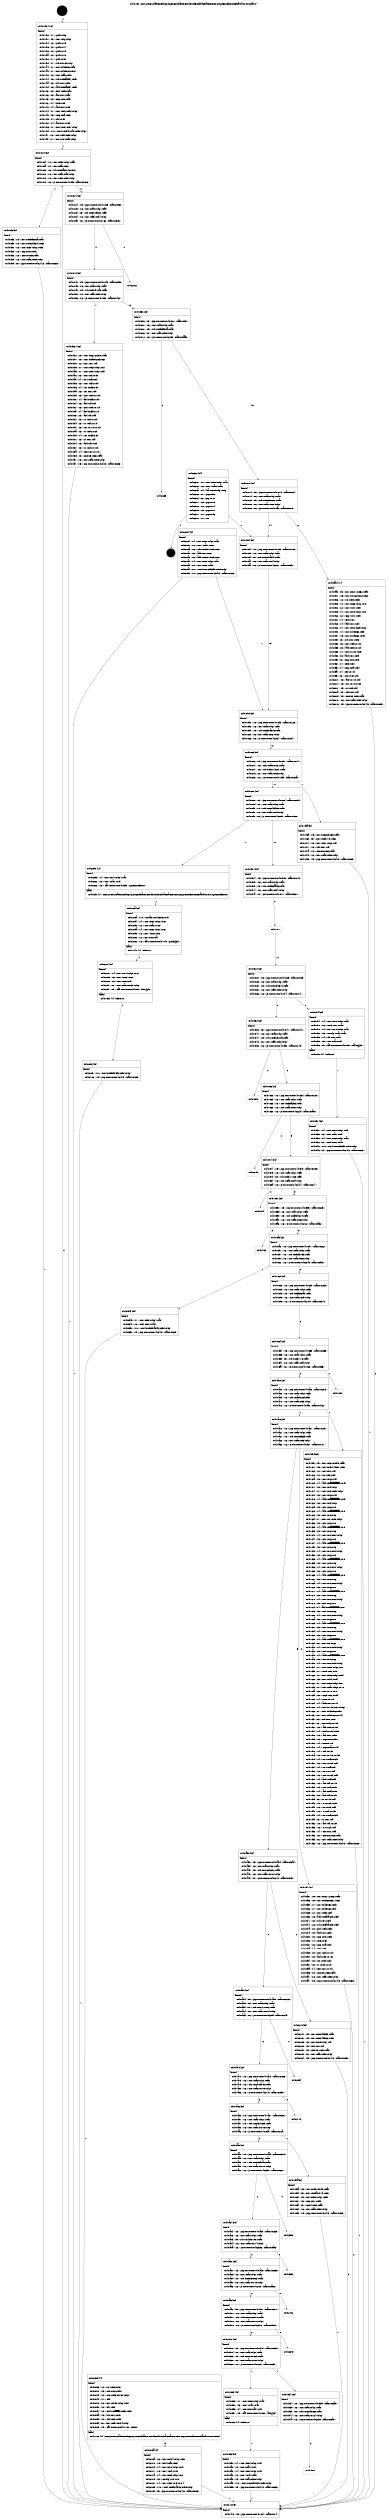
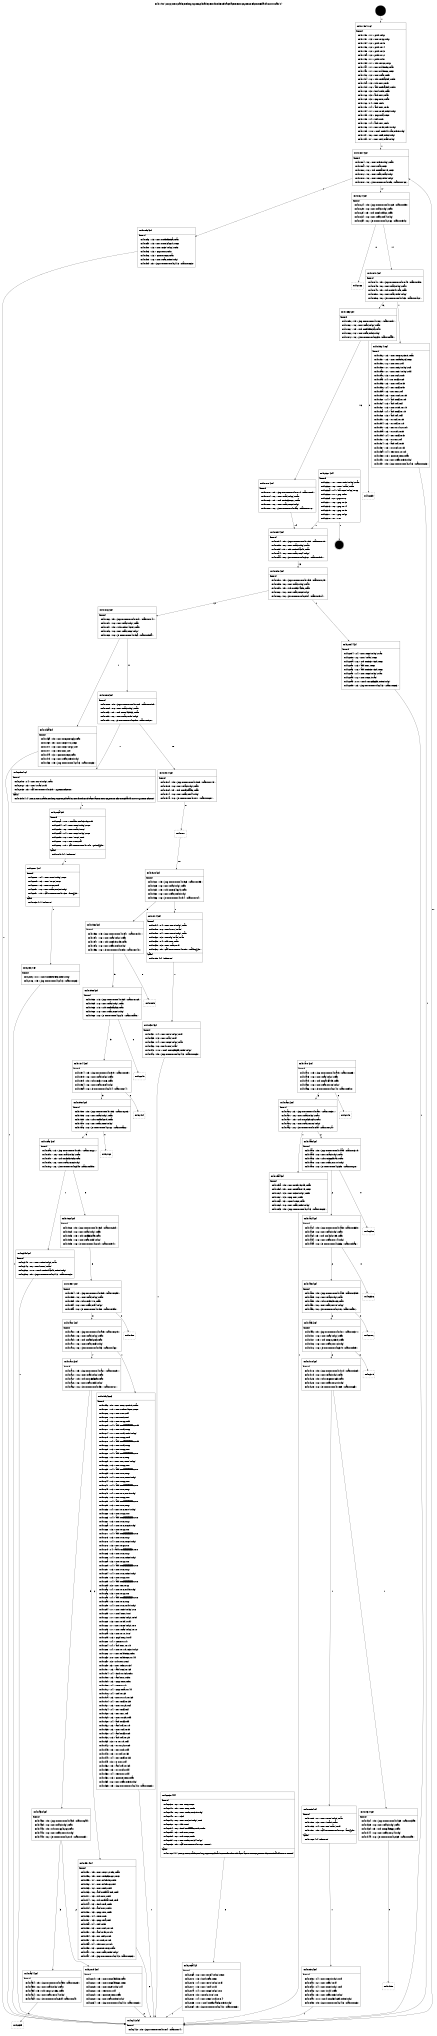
(239, 643) -> (330, 620)
(356, 644) -> none
(261, 2041) -> none
